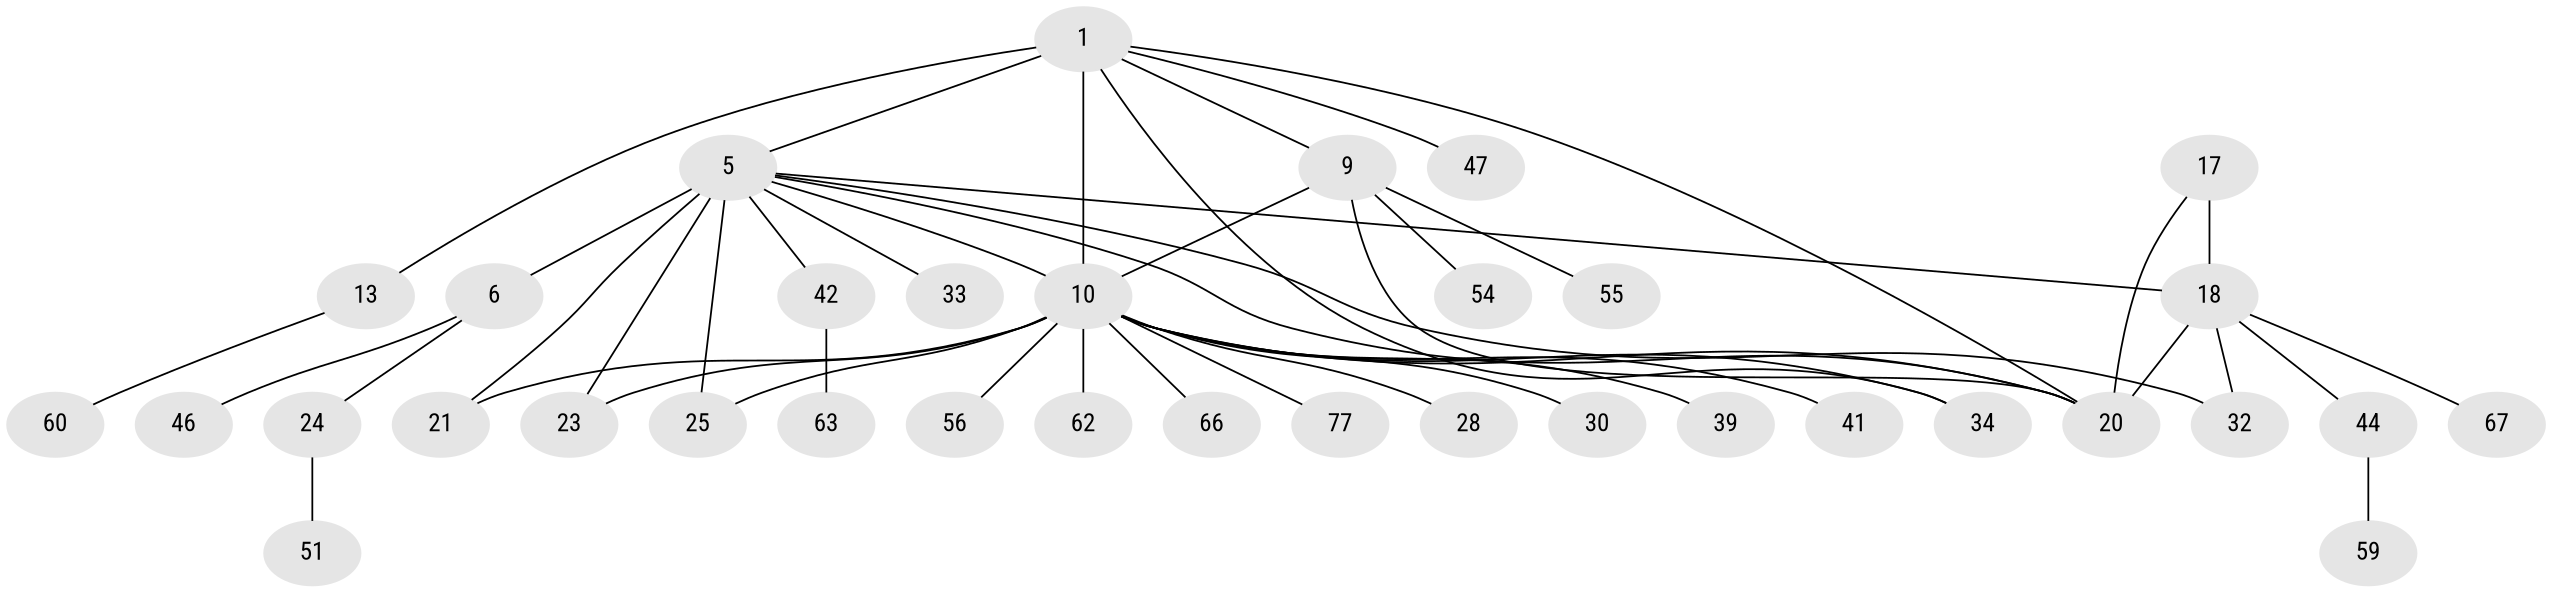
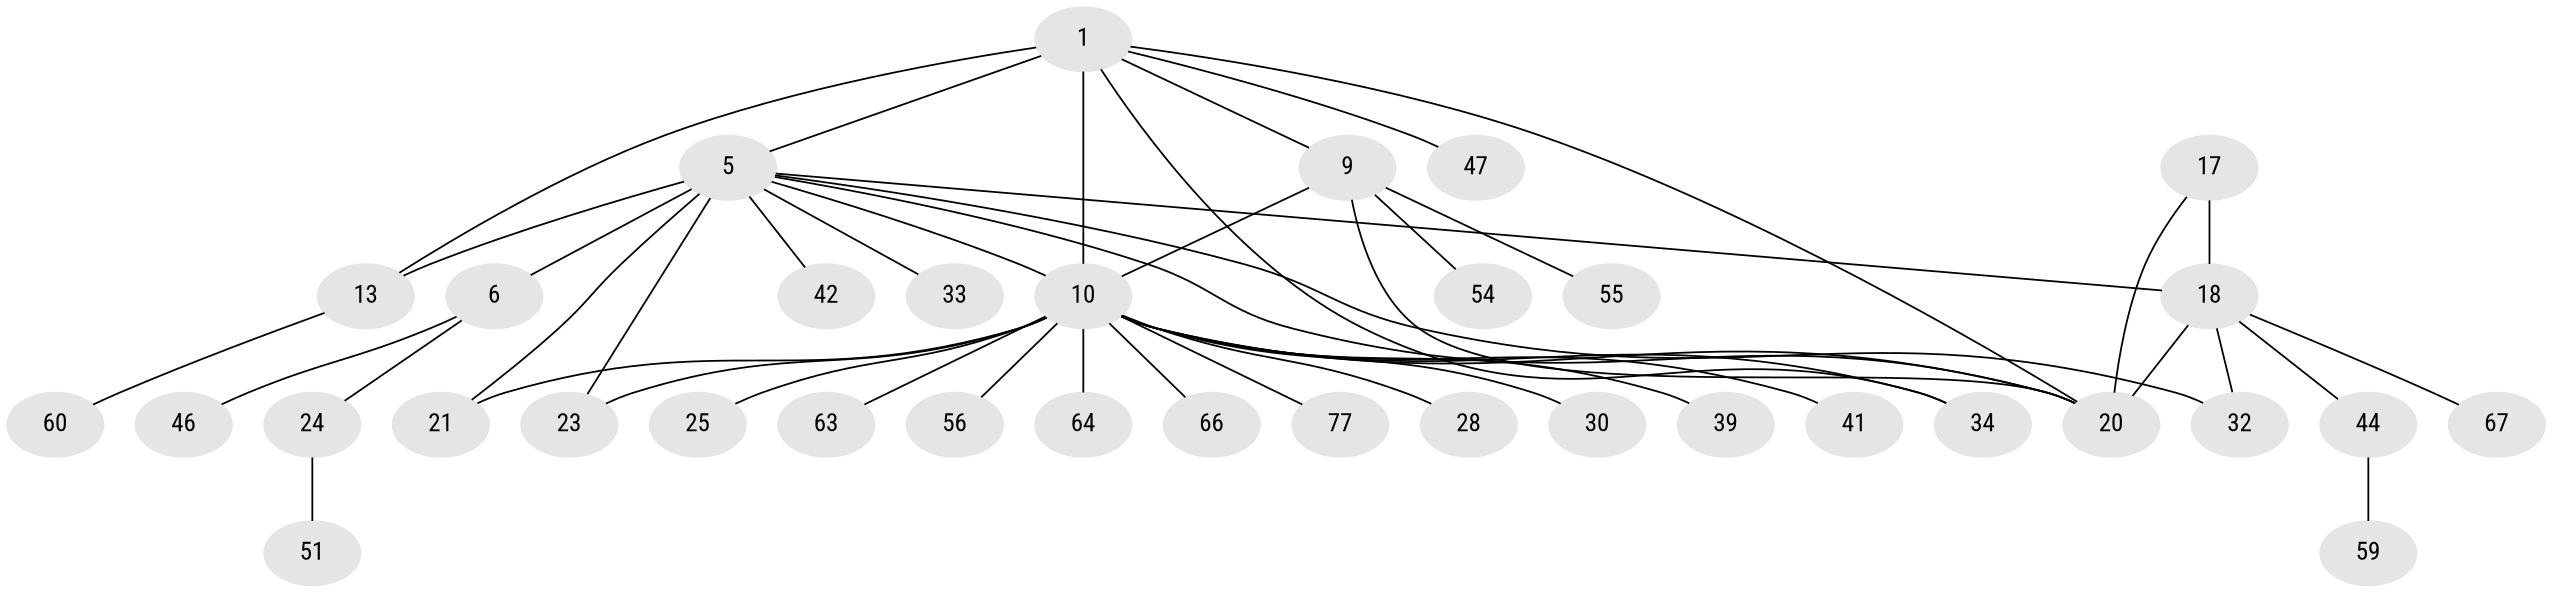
(713, 296) -> (542, 224)
(826, 348) -> (955, 360)
(1083, 425) -> (1083, 425)
